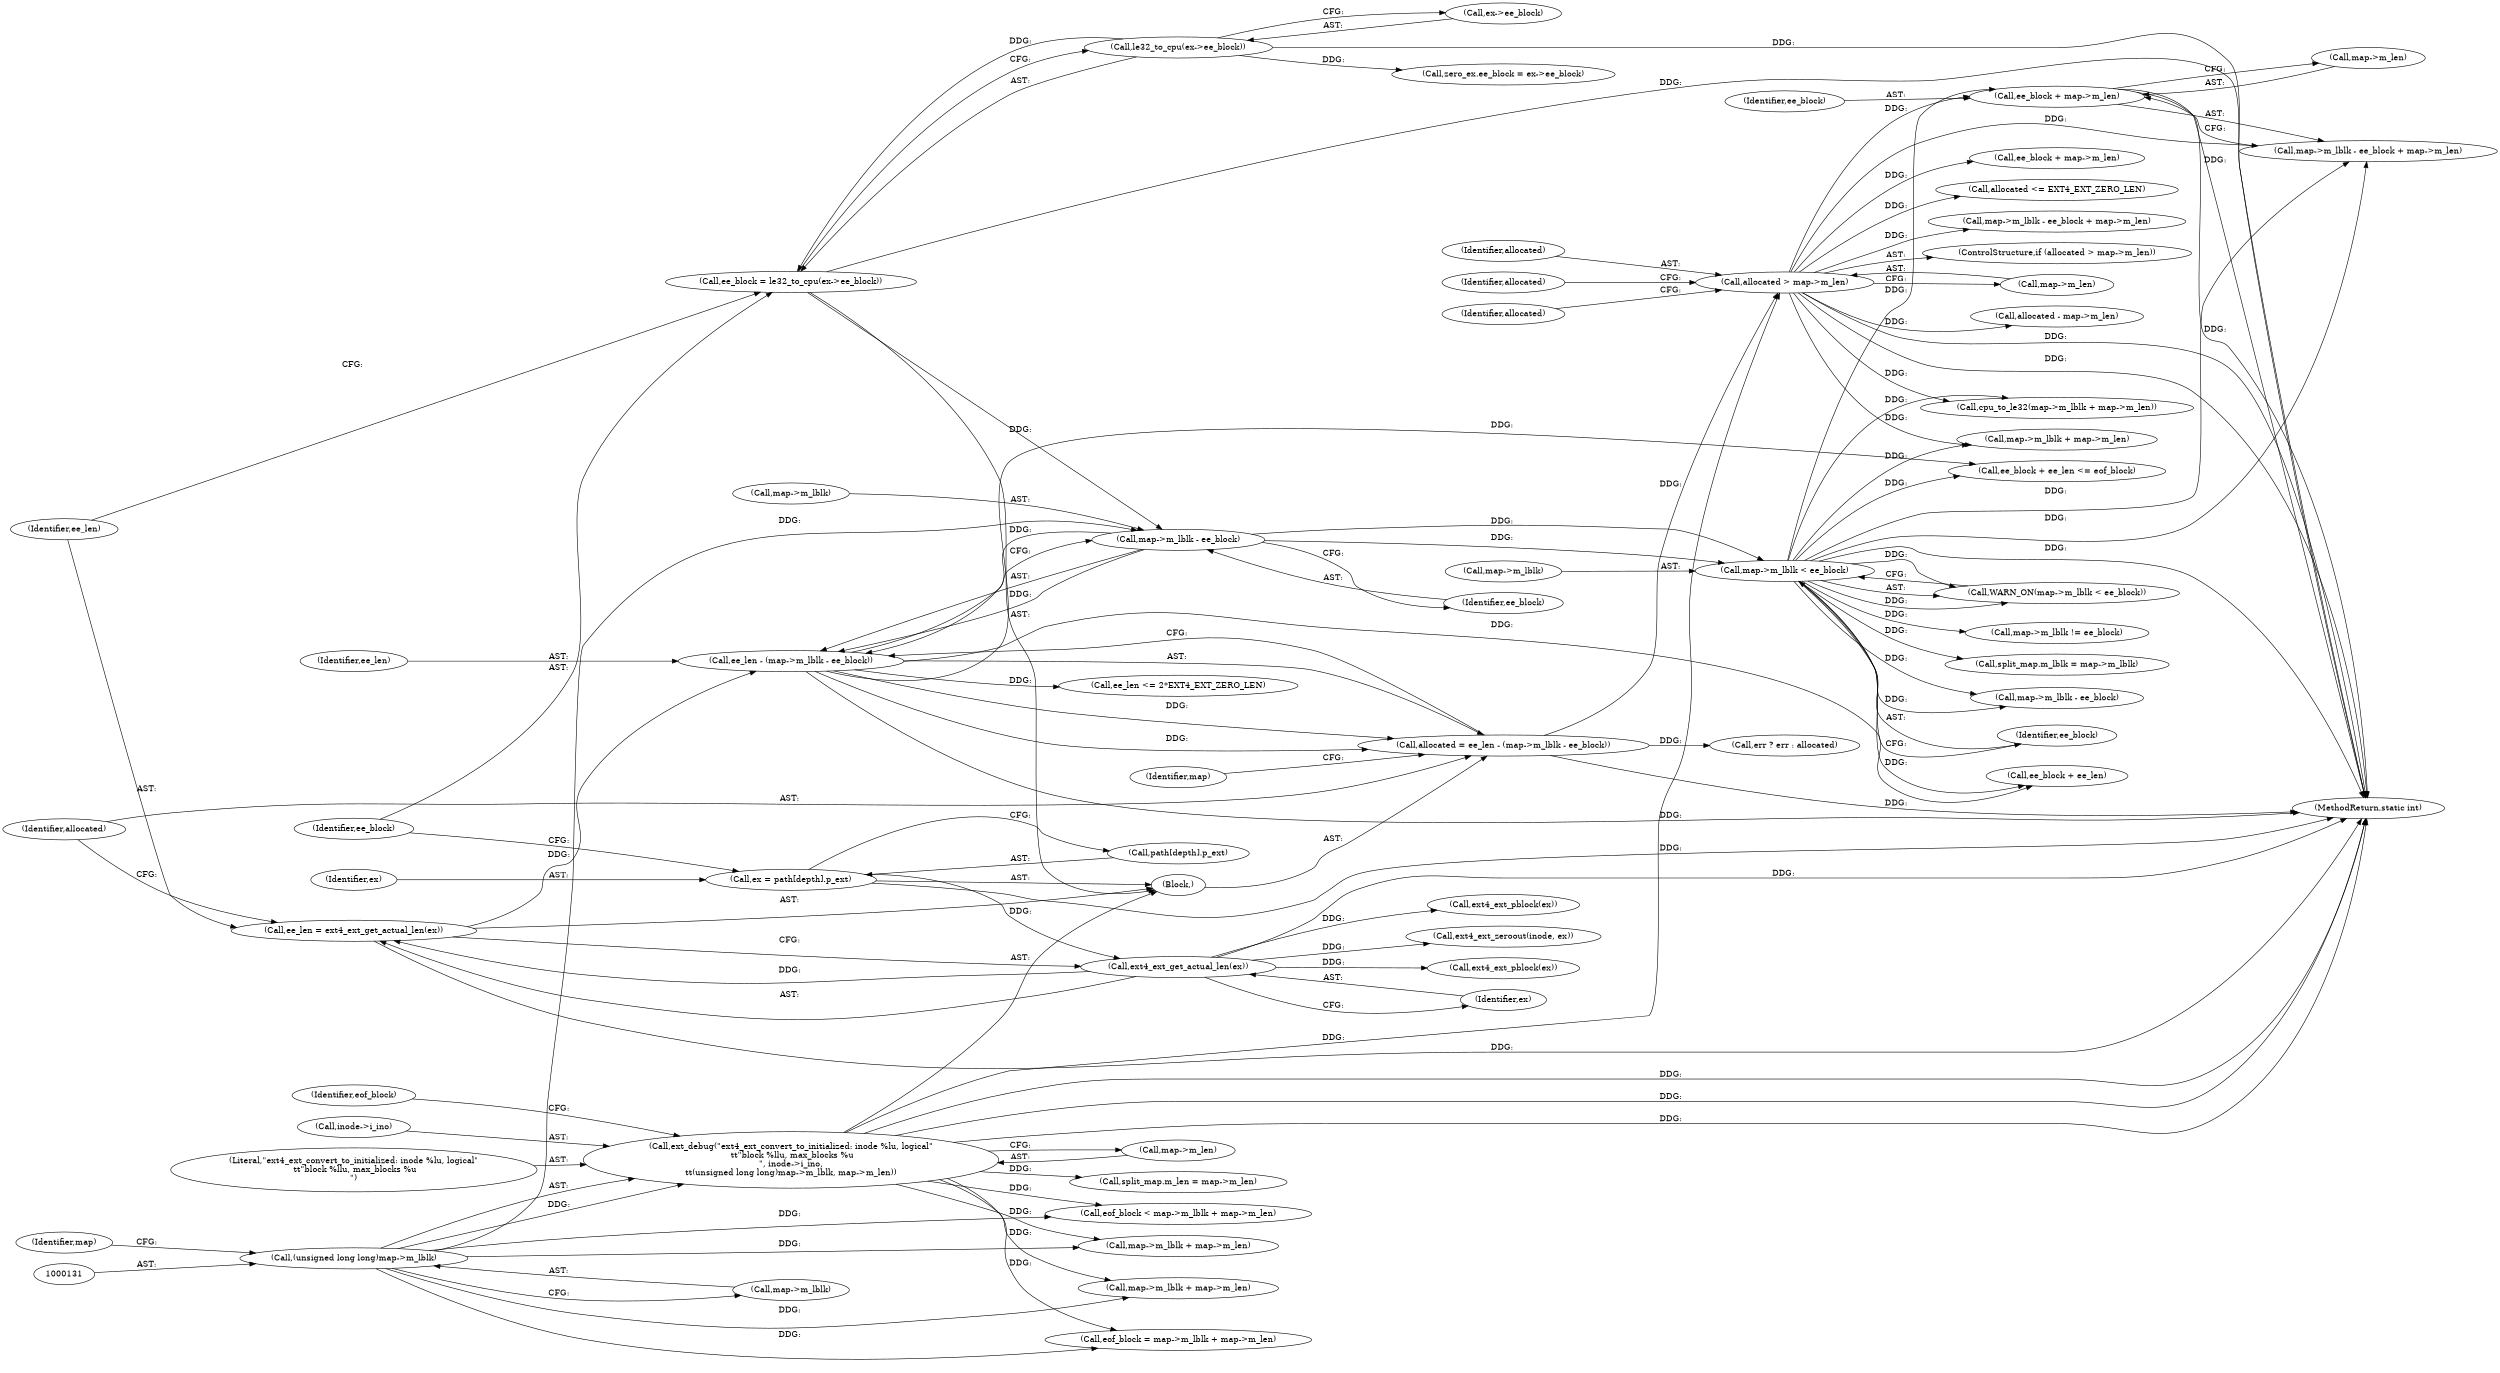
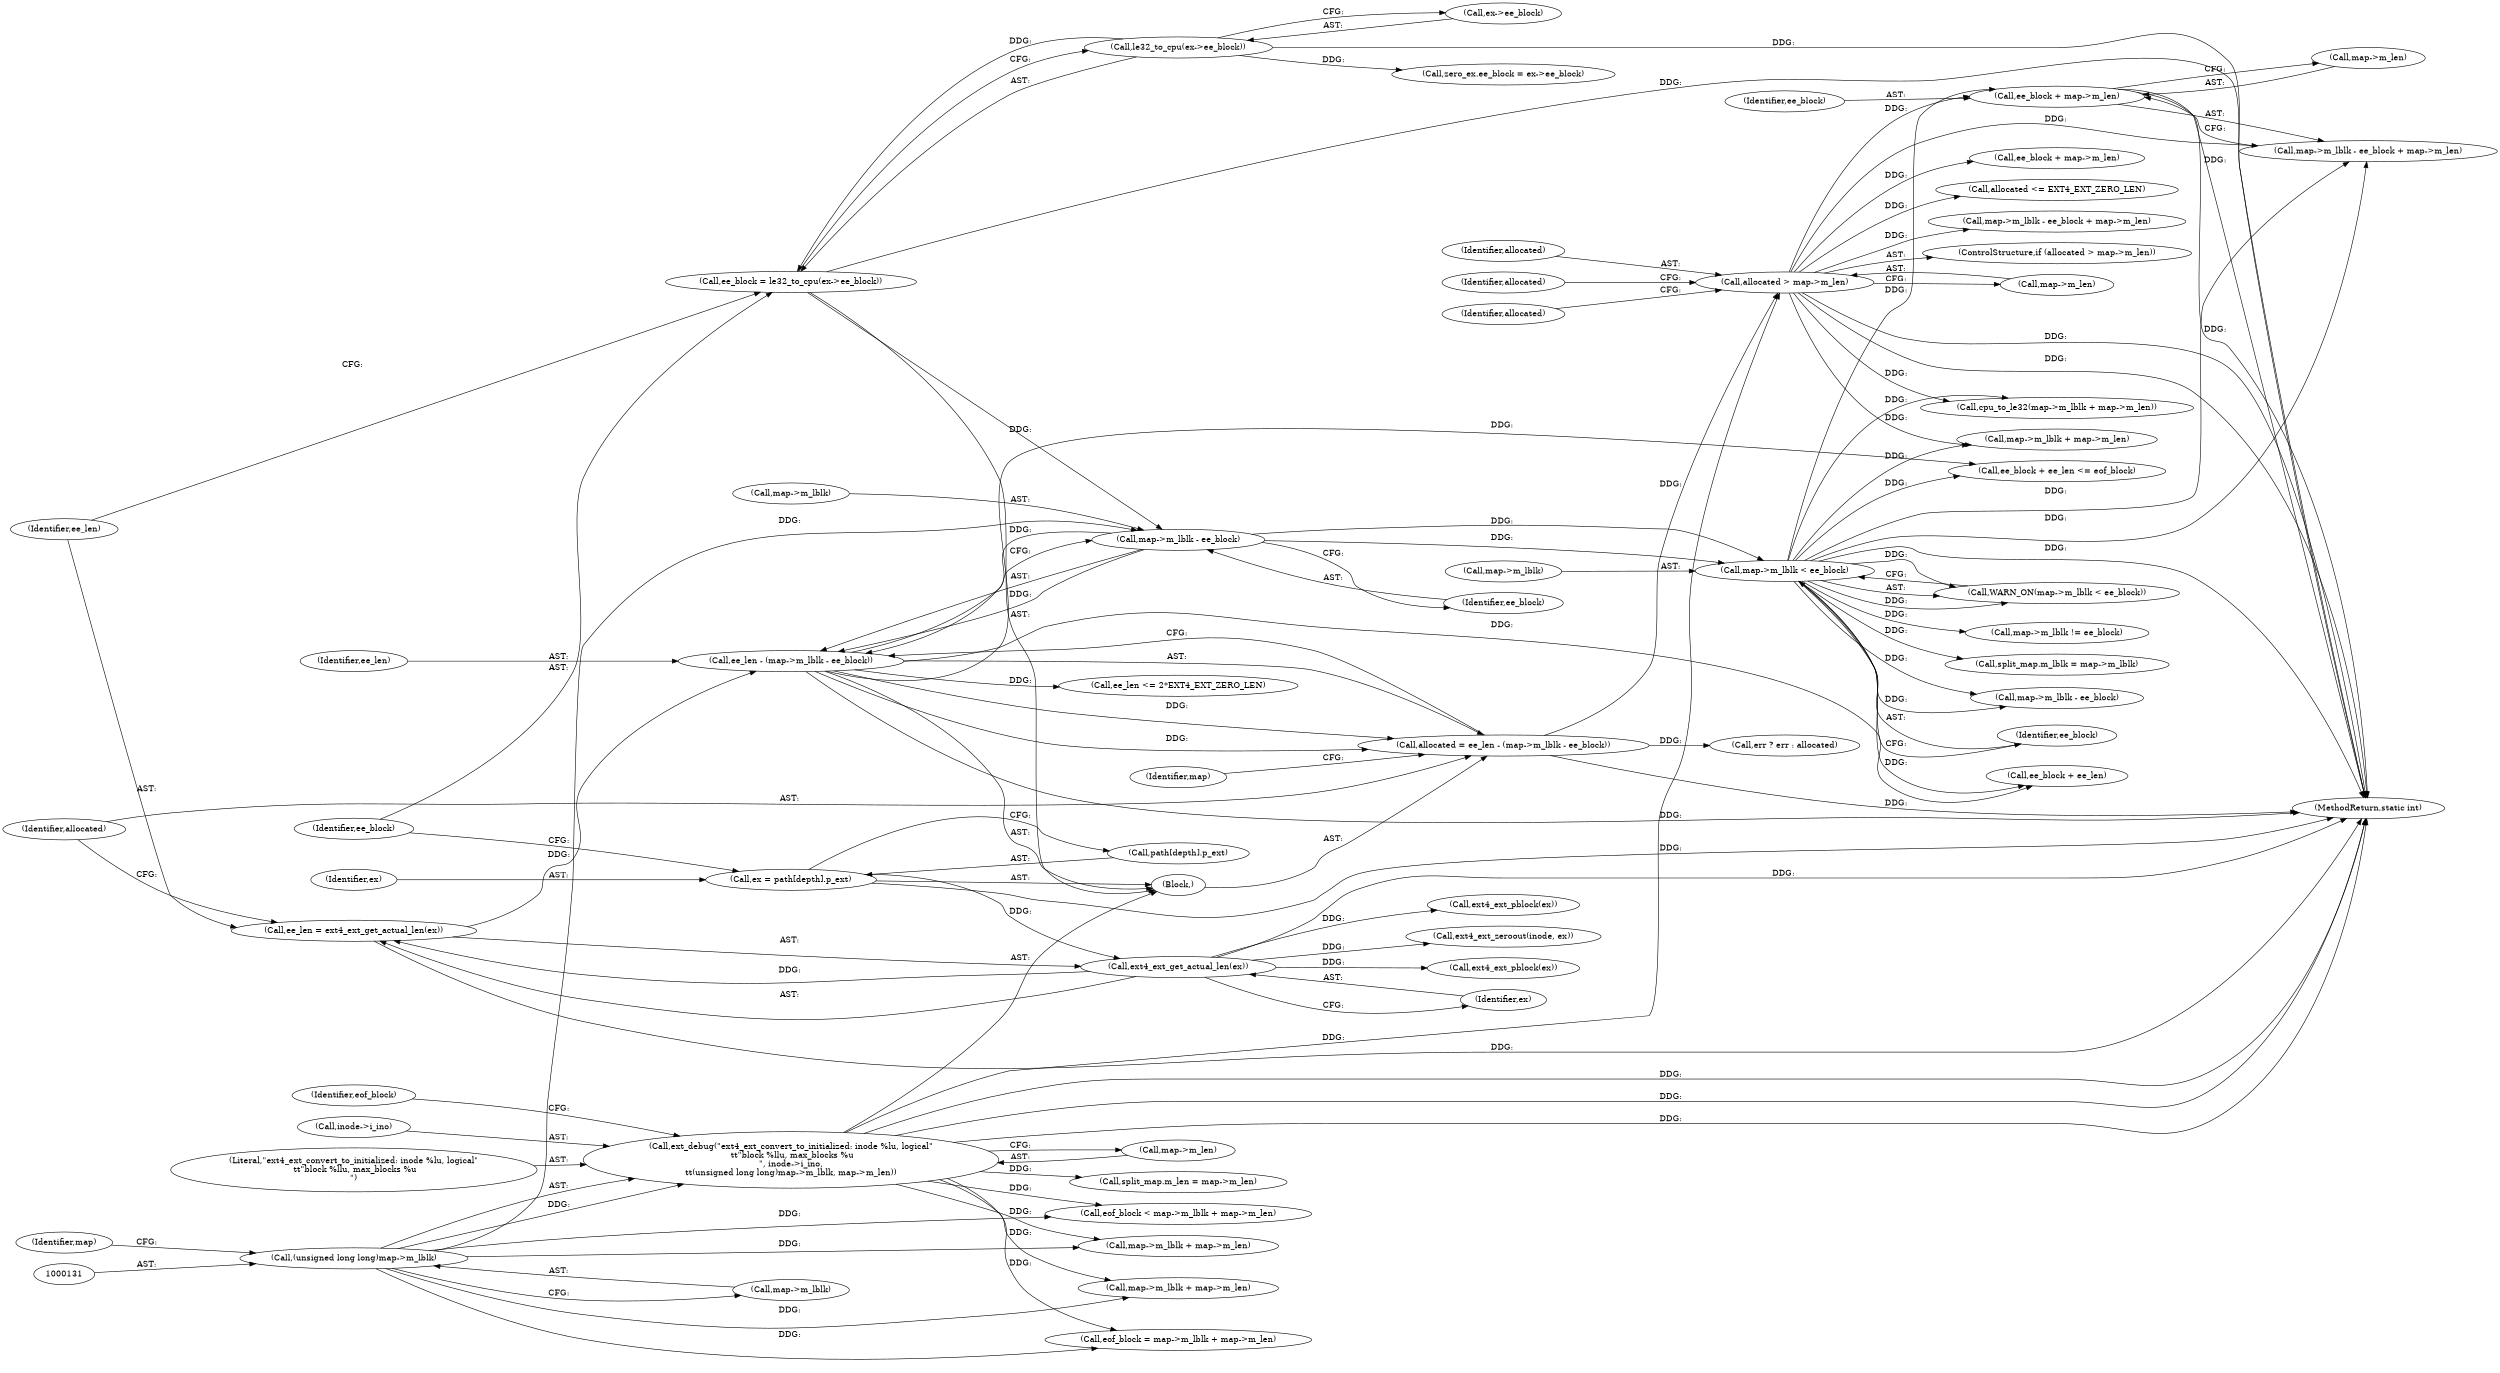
(2057, 316) -> none
(810, 916) -> (999, 784)
(791, 940) -> (791, 940)
